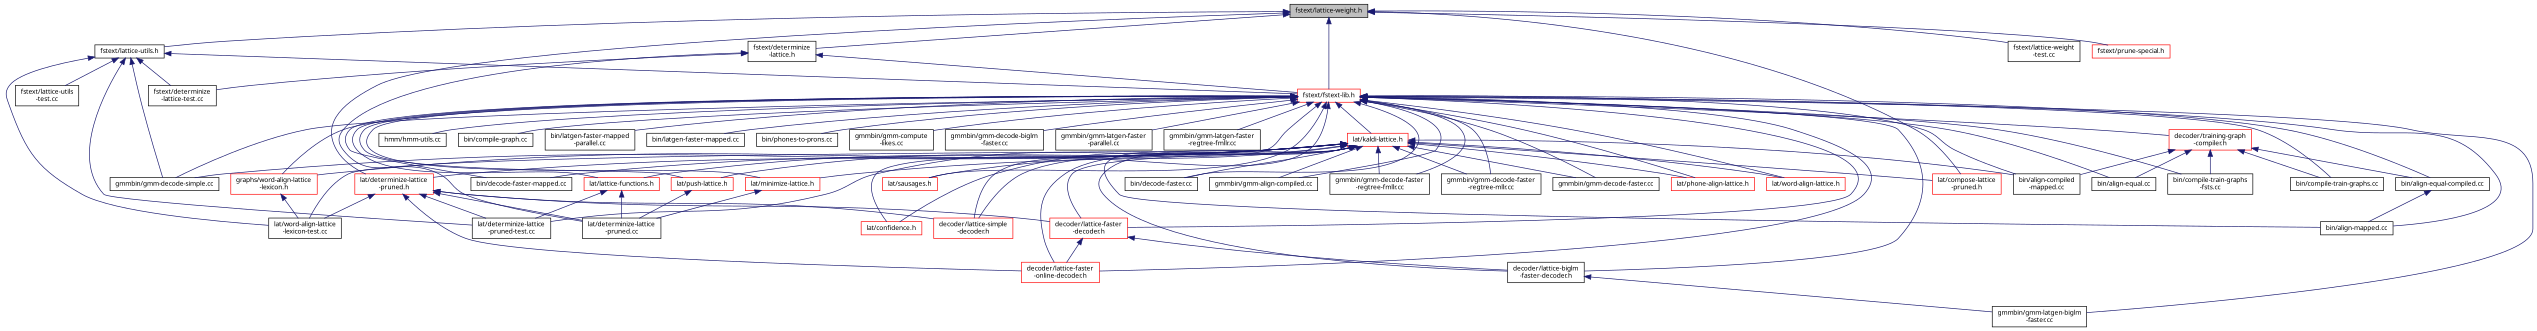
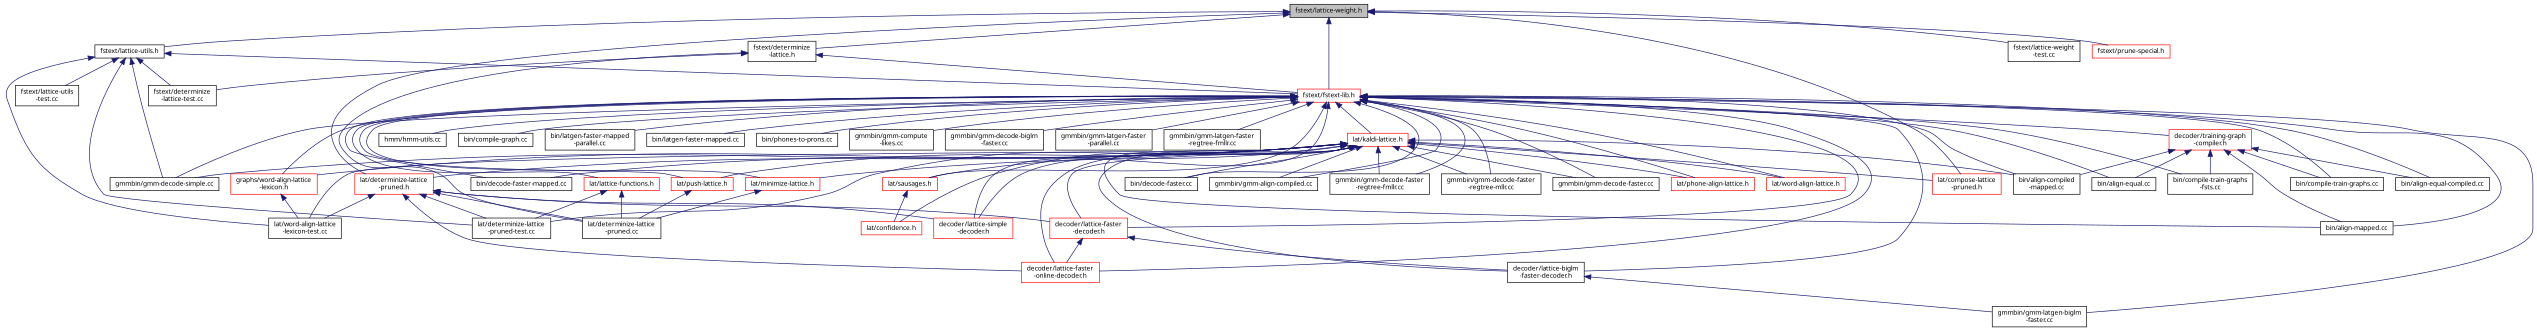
(992, 156) -> none
(1077, 157) -> (901, 206)
(2397, 208) -> (2282, 193)
